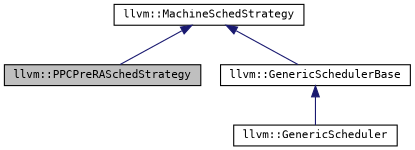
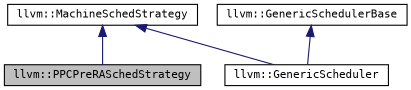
(267, 48) -> (210, 46)
